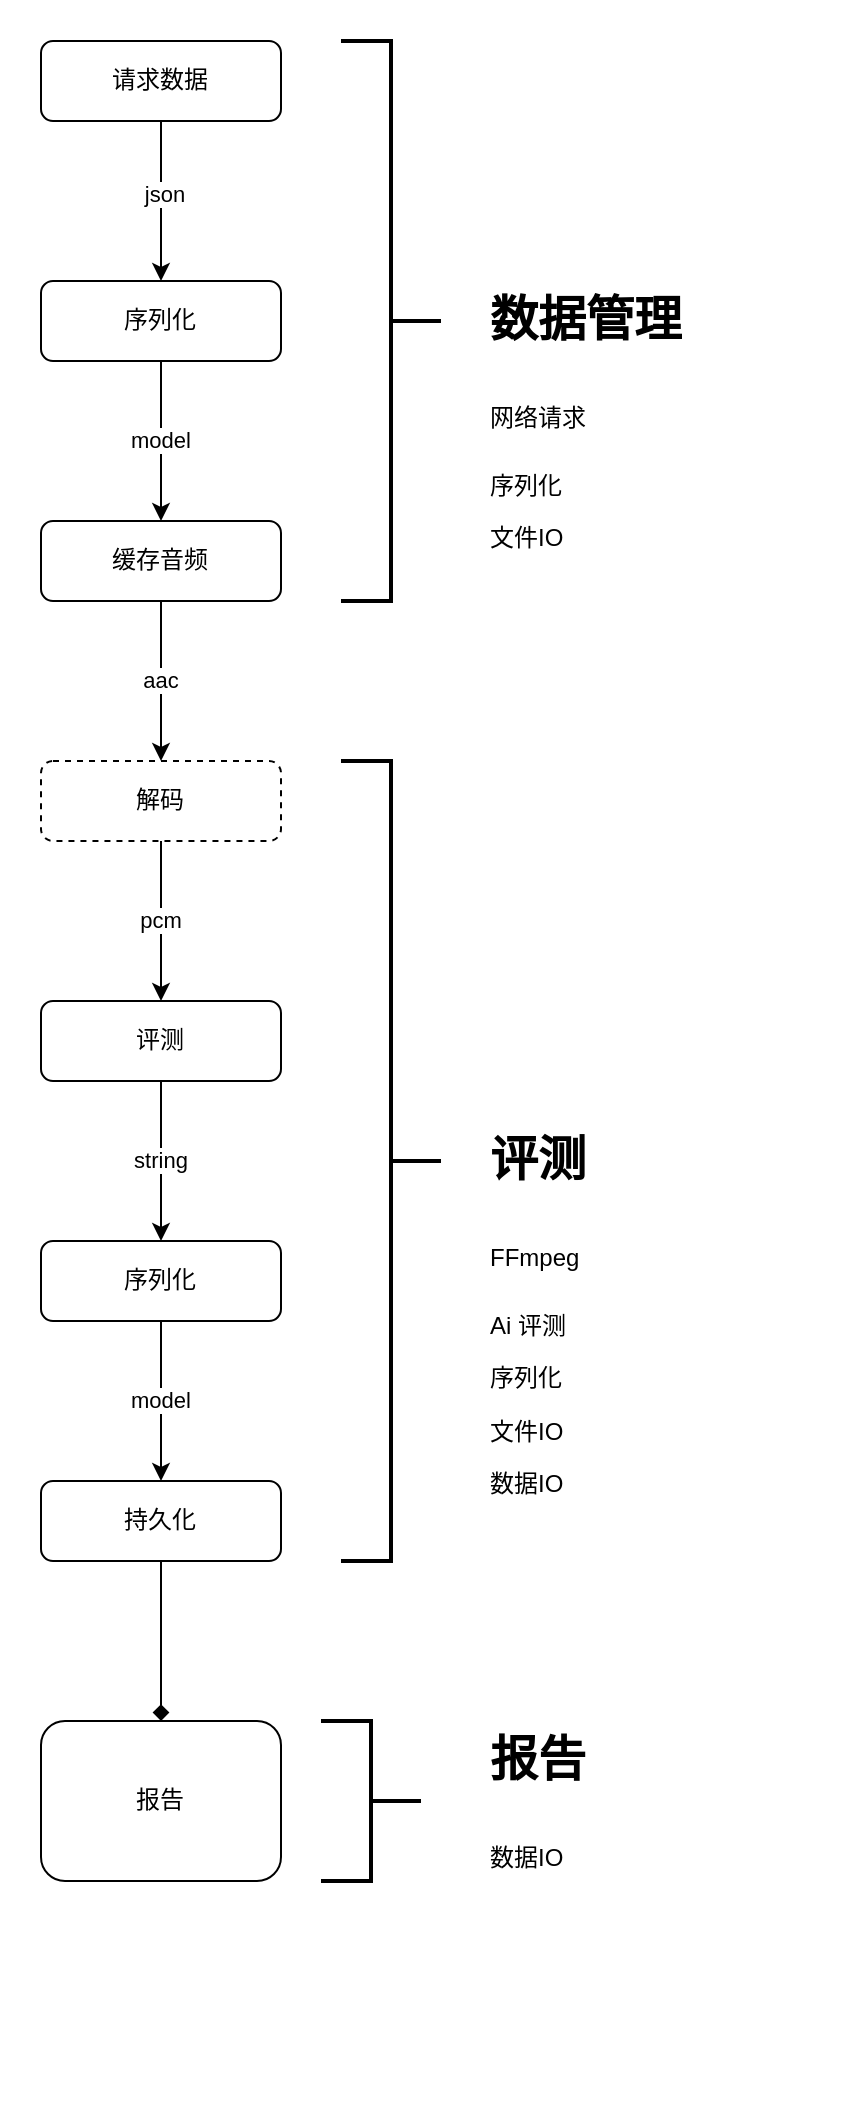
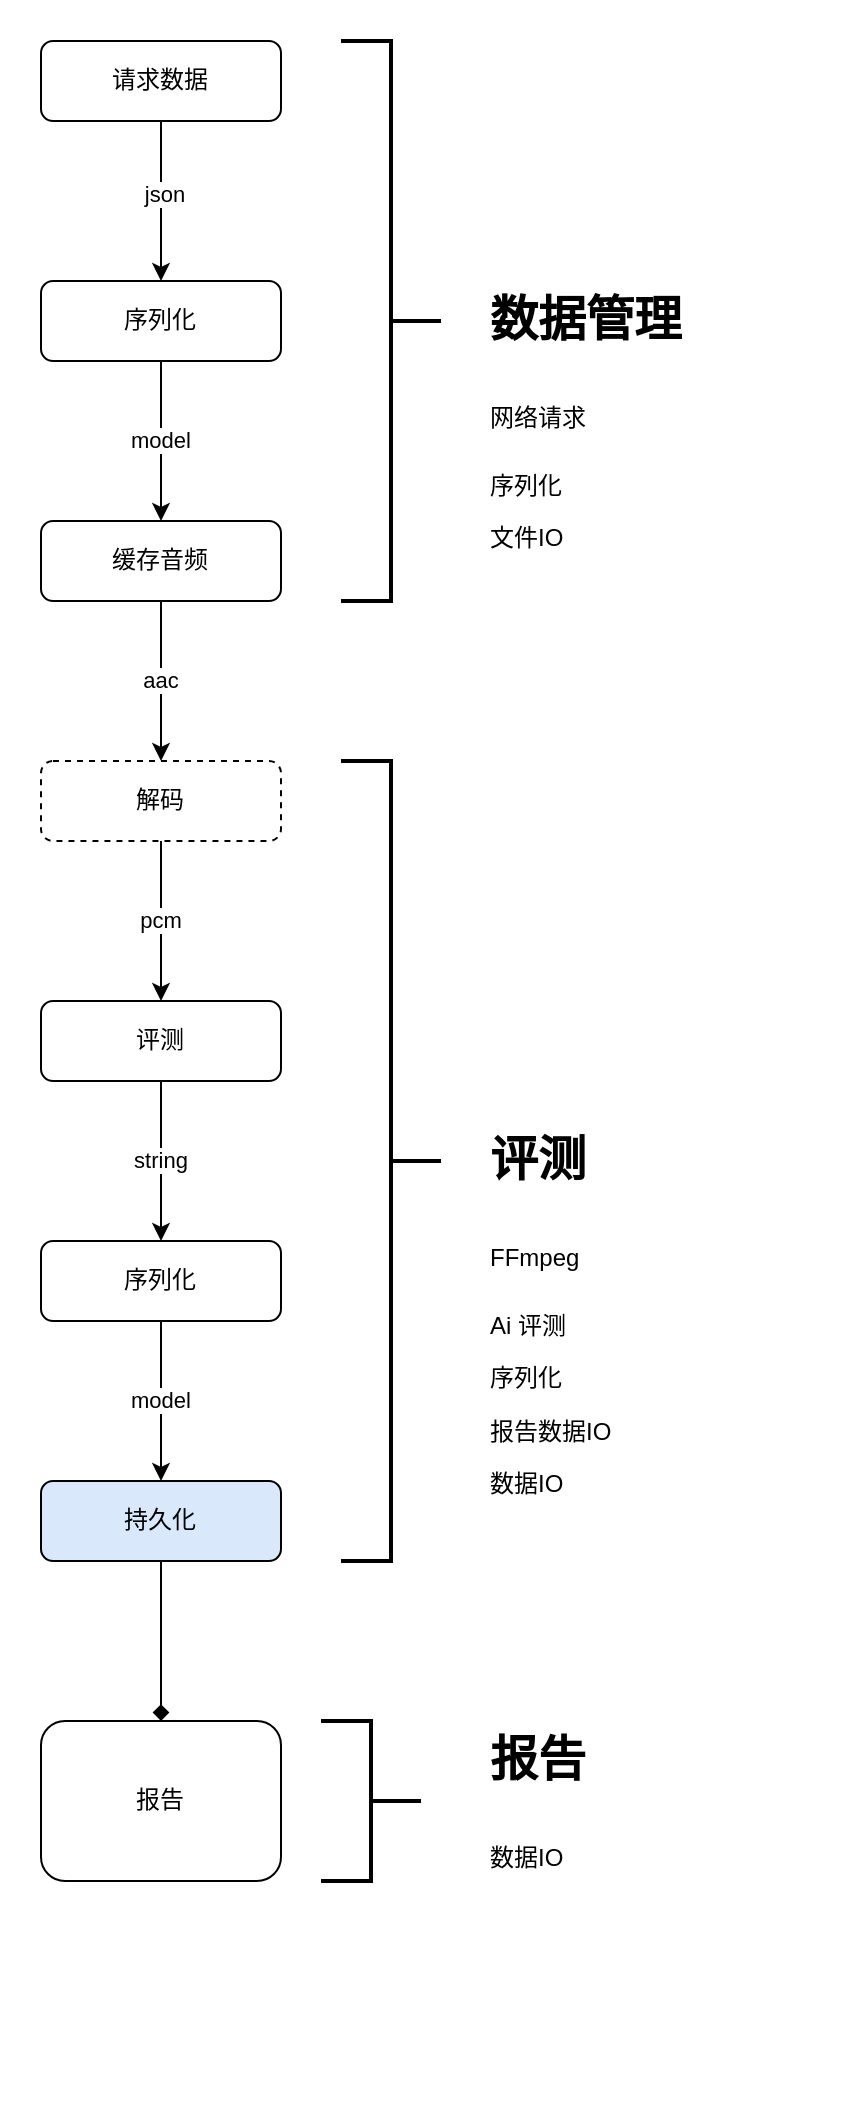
(555, 1173) -> (555, 1173)
(161, 1521) -> (161, 1521)
